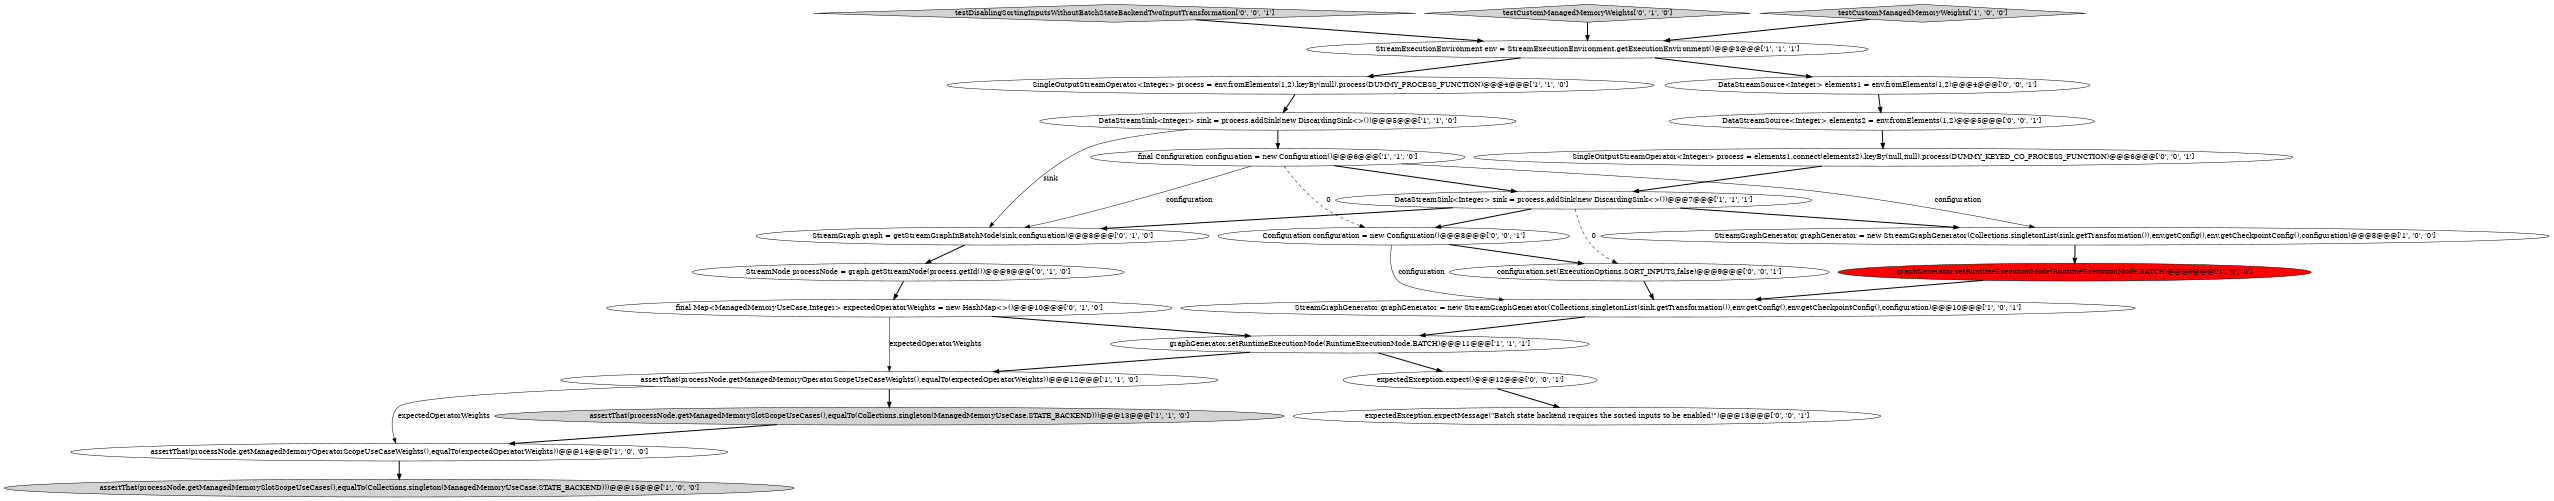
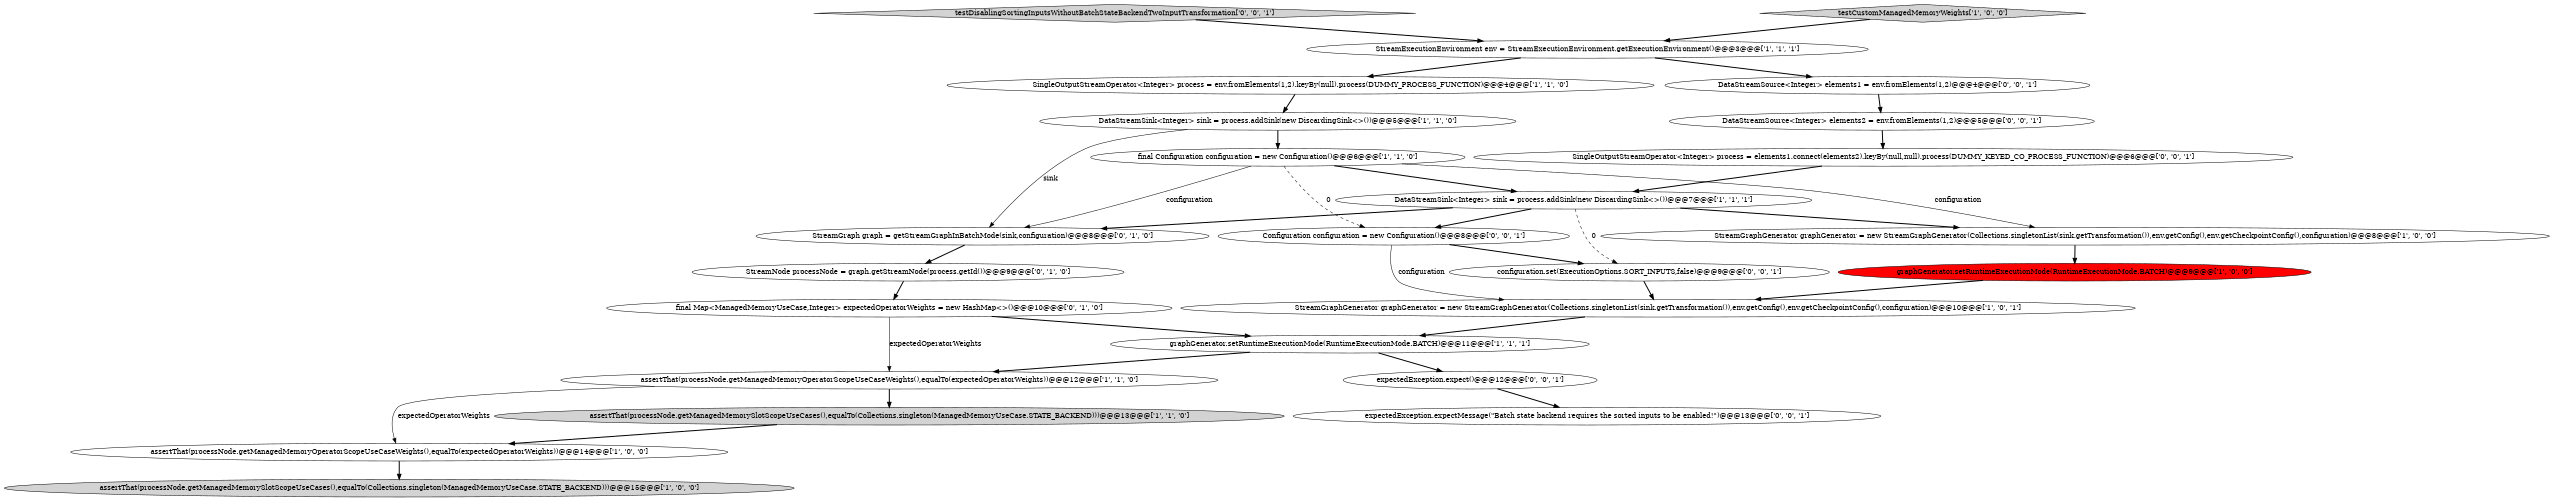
(1587, 13) -> none
